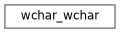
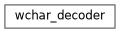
(60, 17) -> (60, 17)
